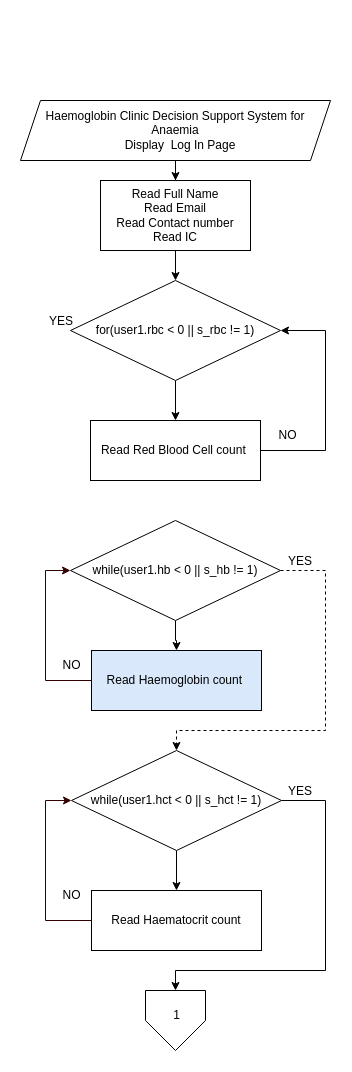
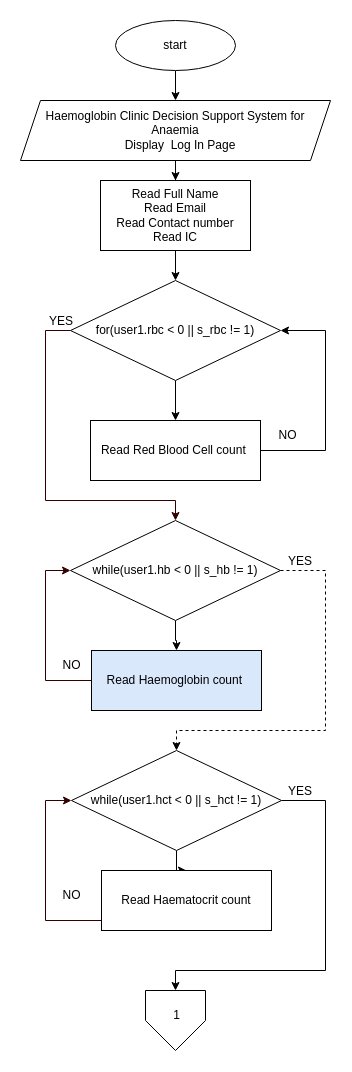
none -> (176, 46)
none -> (176, 82)
none -> (46, 475)
(177, 921) -> (187, 901)
